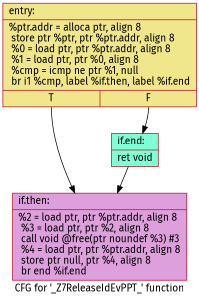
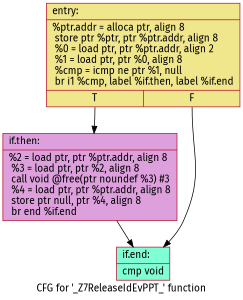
(90, 49) -> (133, 49)
(135, 158) -> (143, 272)
(124, 176) -> (123, 231)
